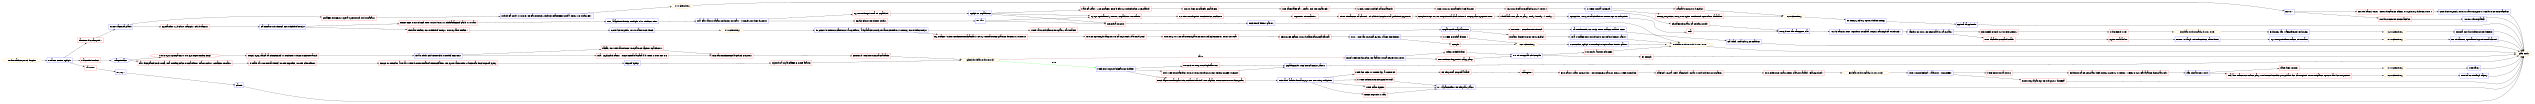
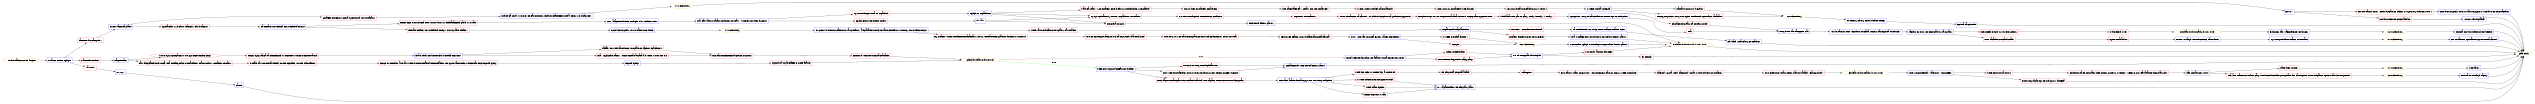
(1201, 57) -> (1201, 57)
(121, 60) -> (121, 60)
